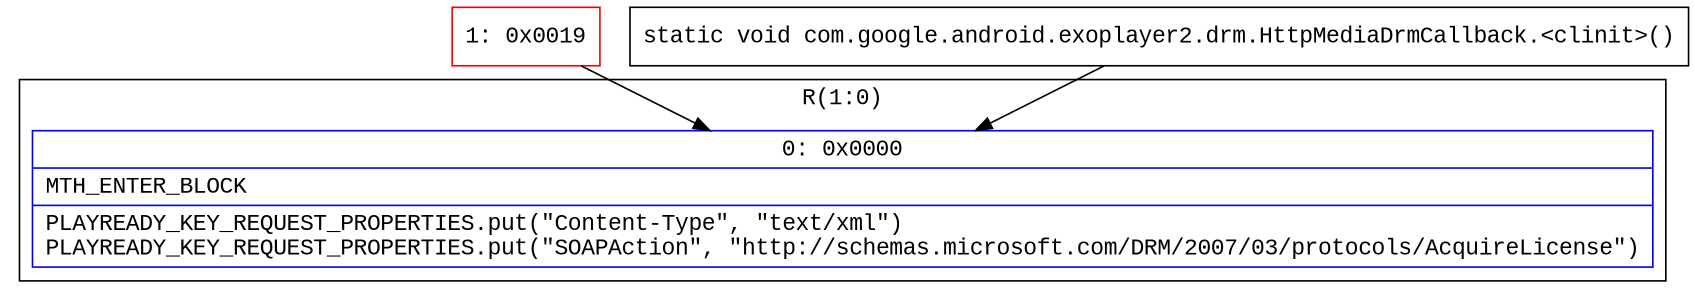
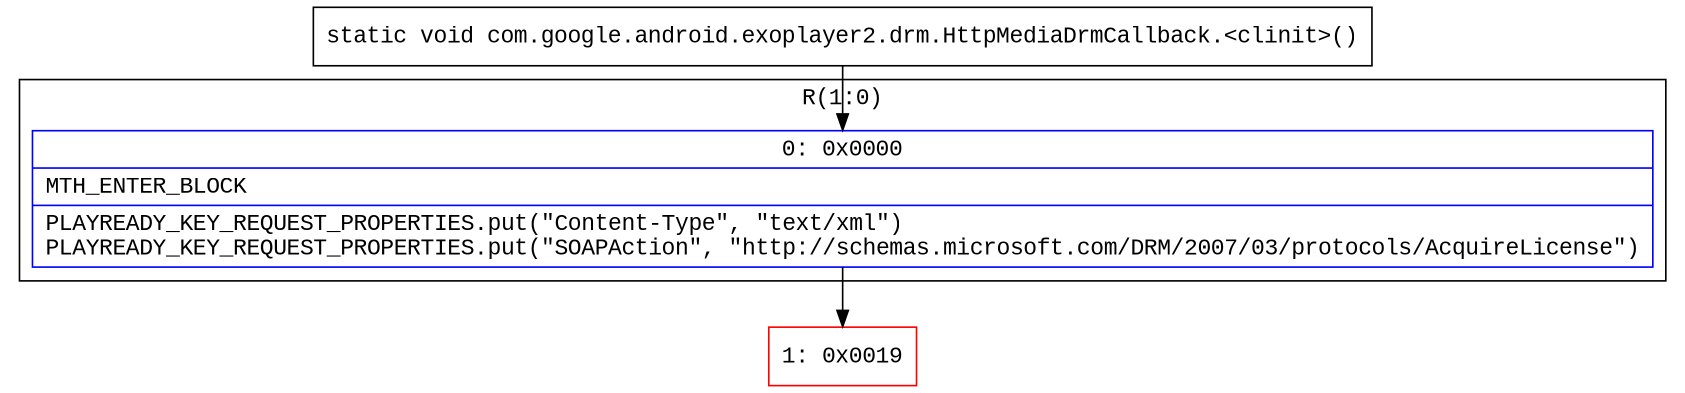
(638, 94) -> (843, 291)
